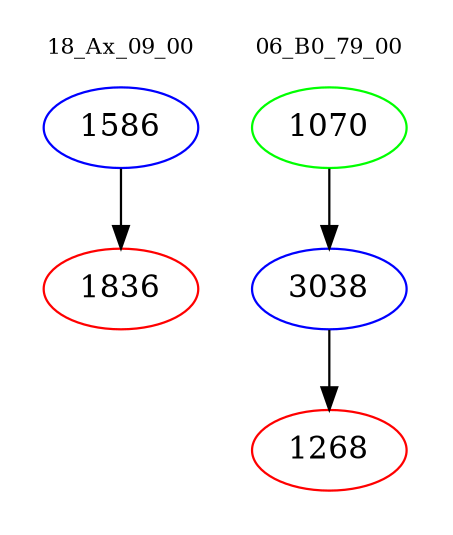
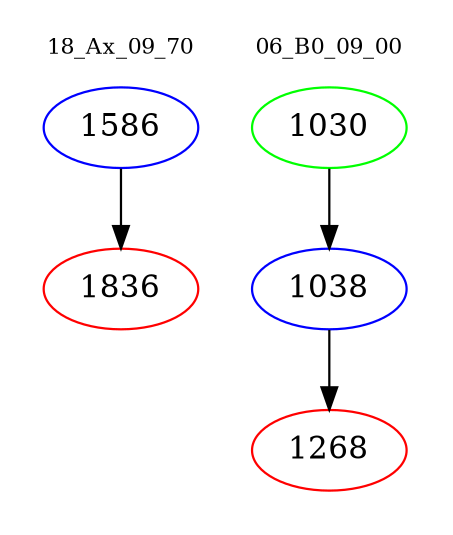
(121, 48) -> (121, 48)
(329, 48) -> (329, 48)
(329, 128) -> (329, 128)
(329, 289) -> (329, 289)
